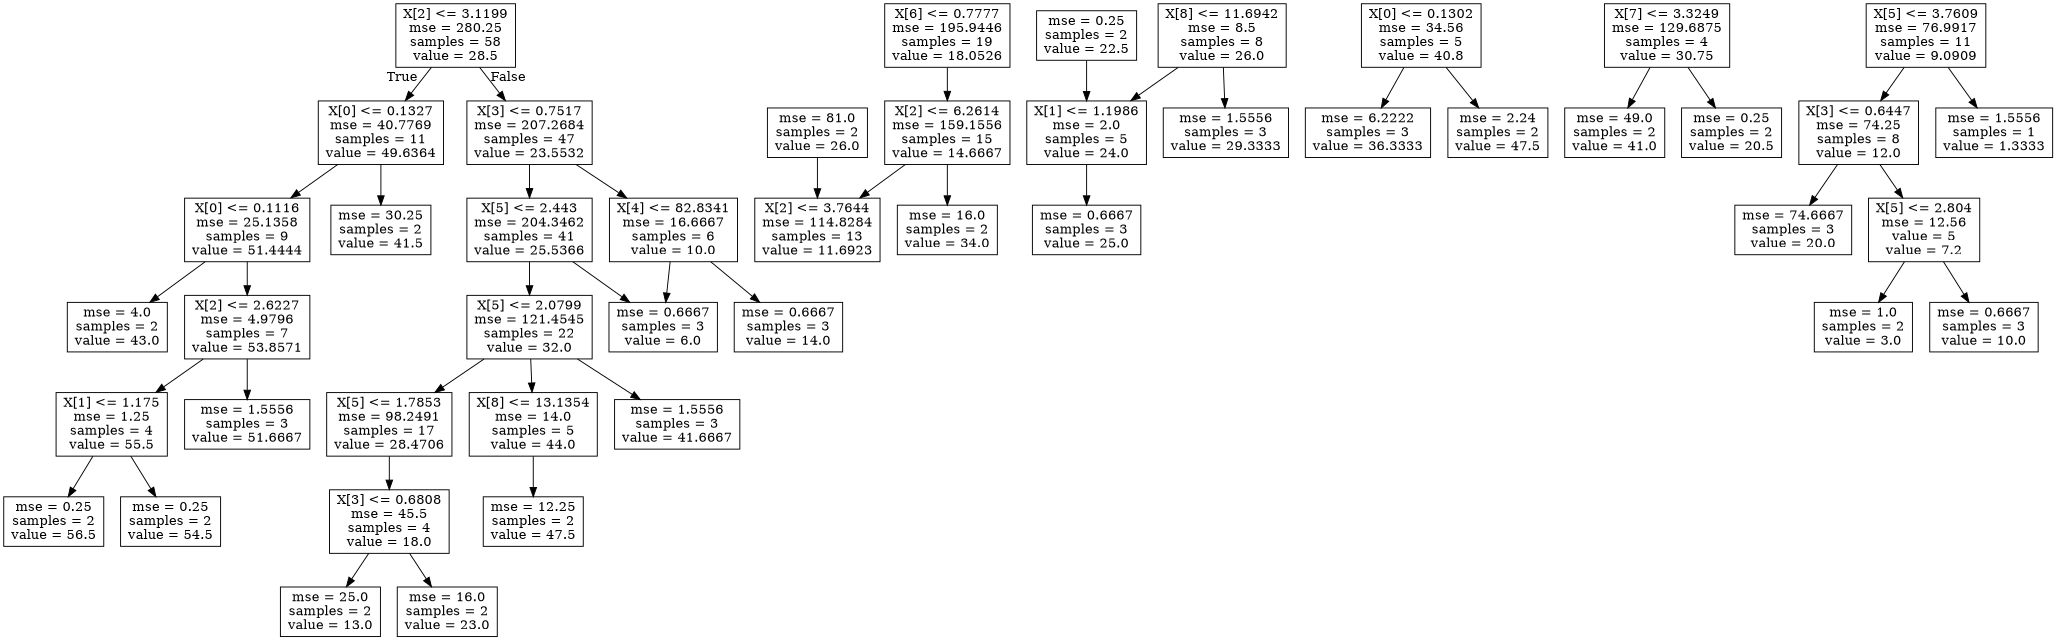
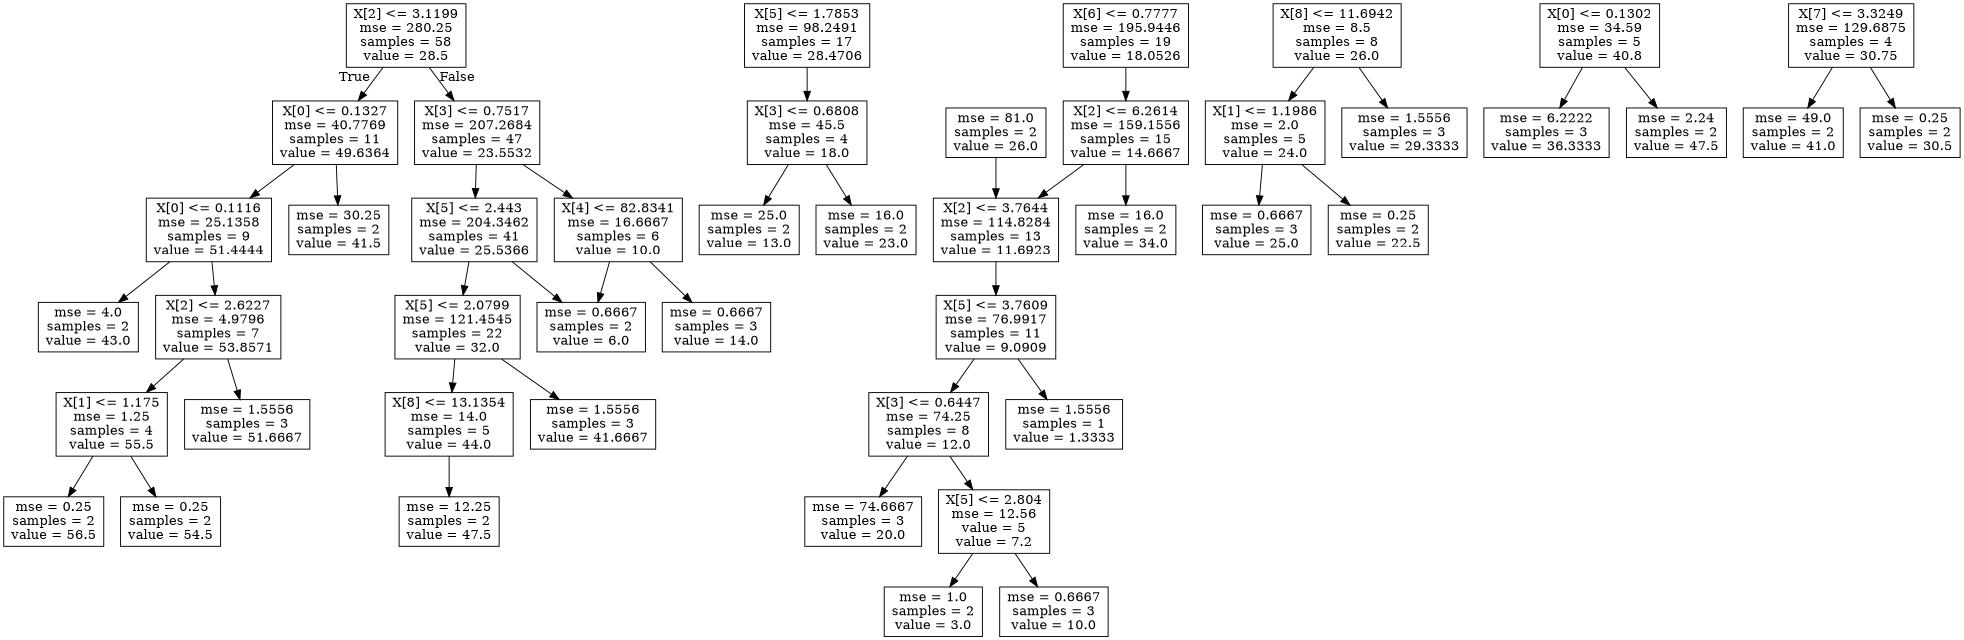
(1421, 36) -> (1600, 36)
(1087, 76) -> (1322, 182)
(1732, 133) -> (1910, 133)
none -> (996, 274)
(663, 327) -> (591, 327)
(463, 373) -> none
